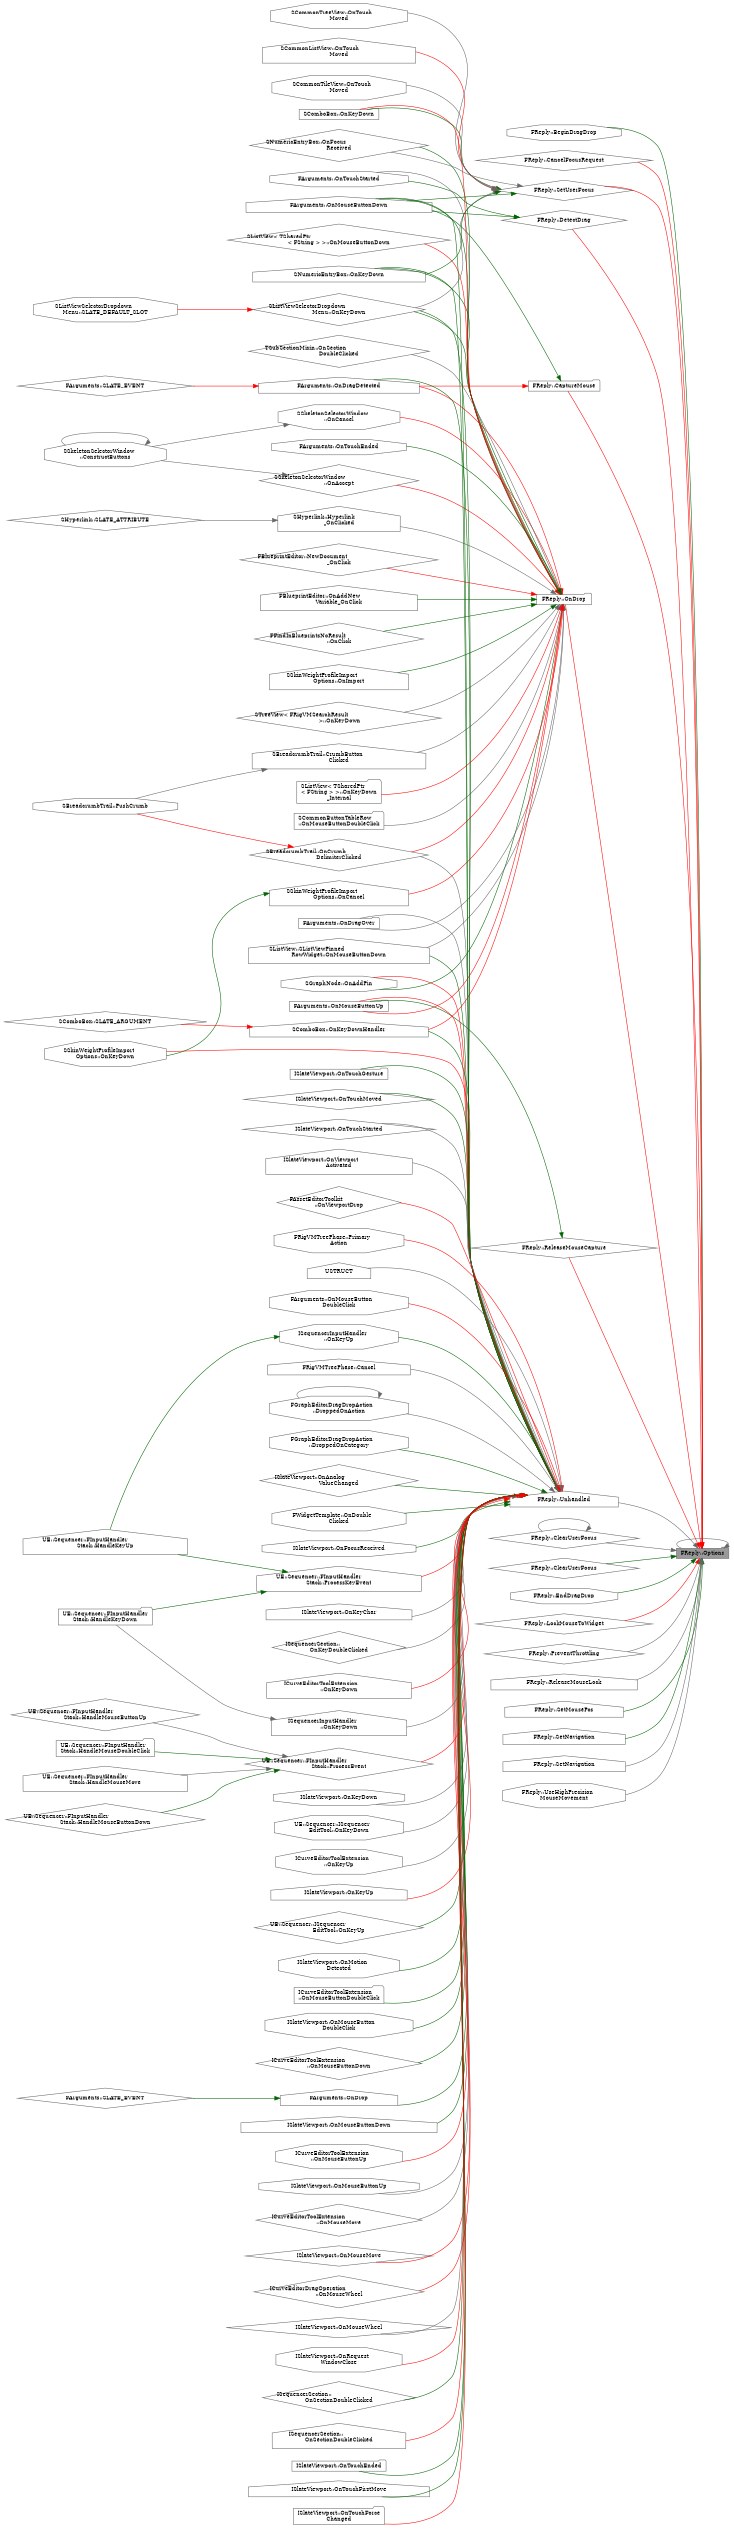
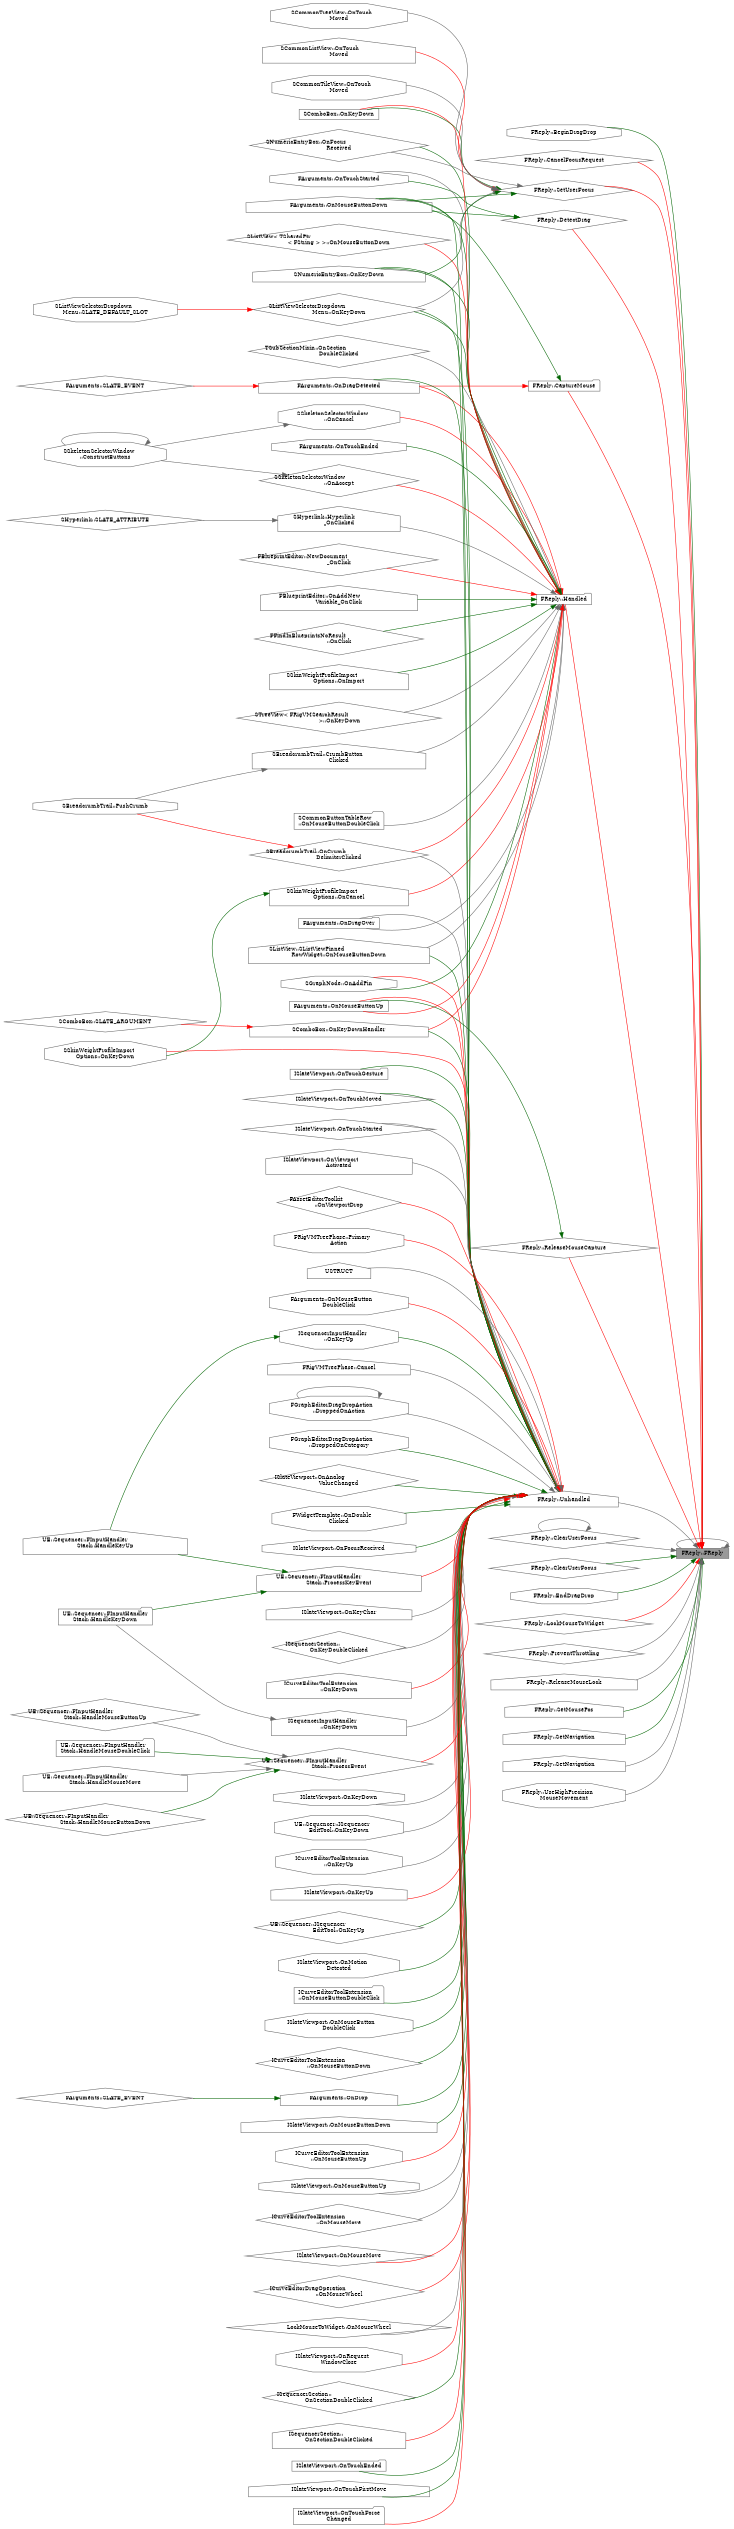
(564, 599) -> (564, 599)
(339, 792) -> none
(703, 1553) -> (703, 1553)
(339, 2328) -> (339, 2328)
